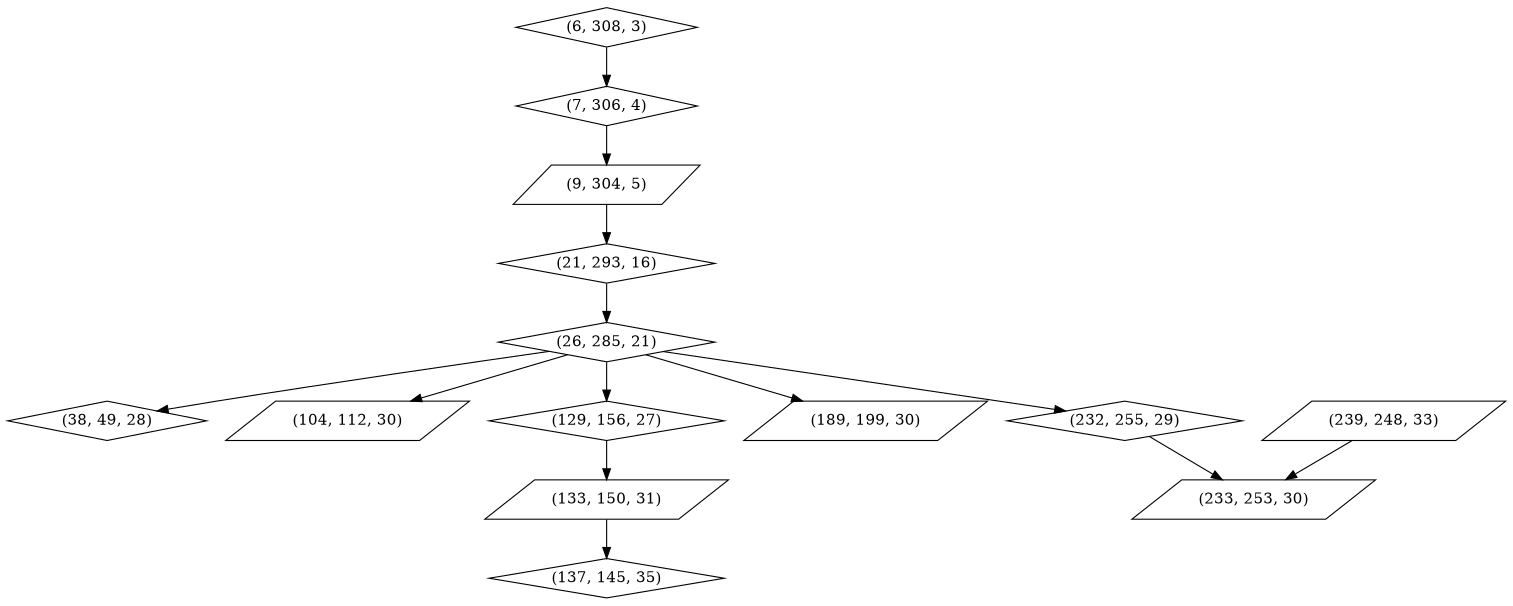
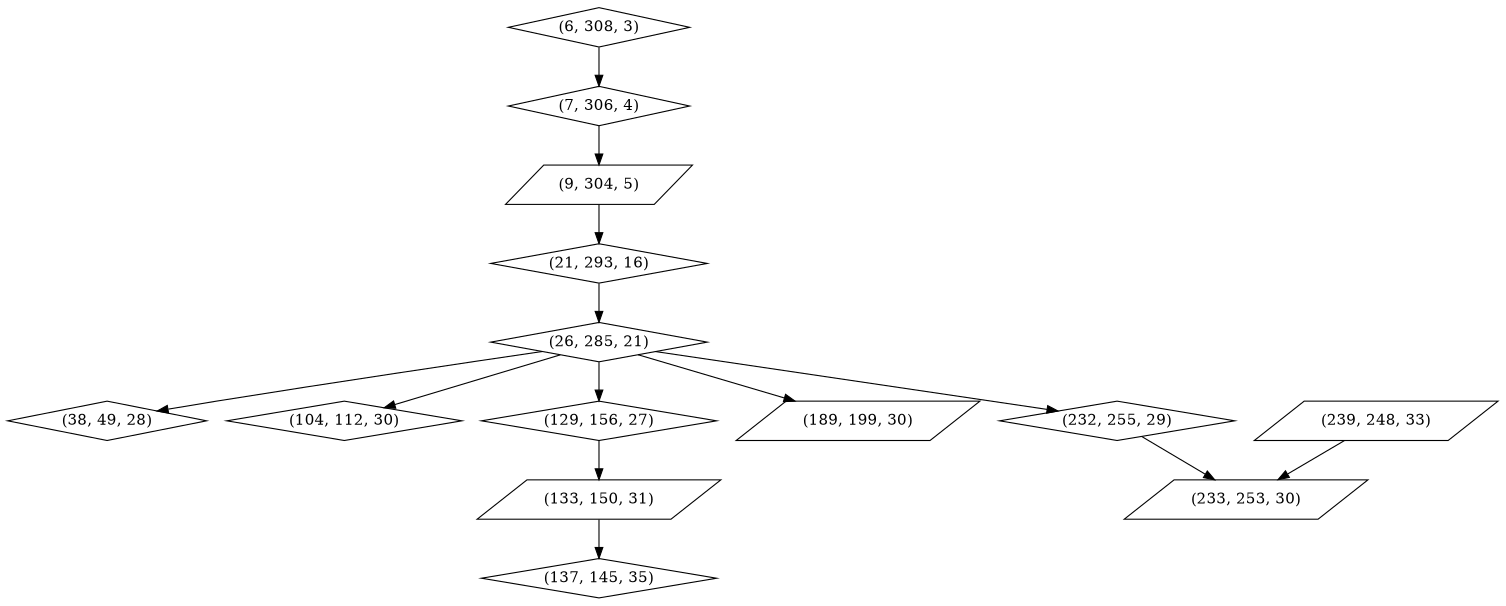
(348, 421) -> (344, 421)
